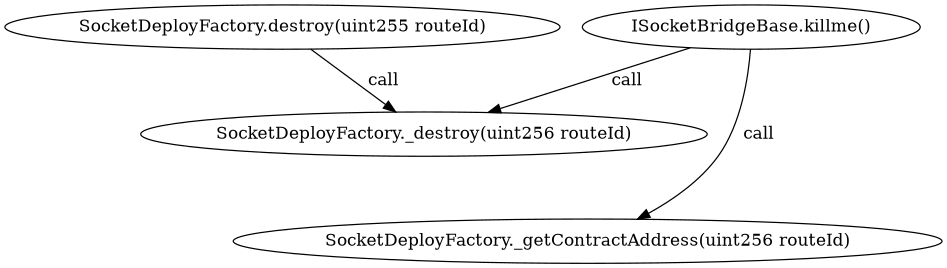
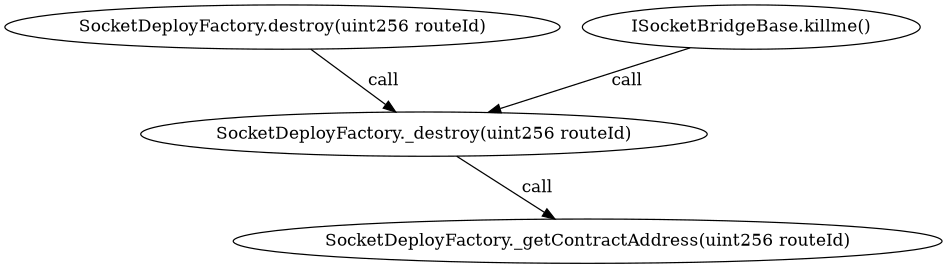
(282, 27) -> (282, 27)
(724, 147) -> (501, 184)
